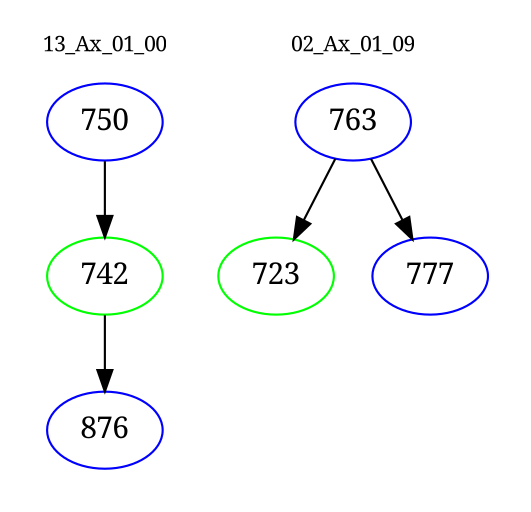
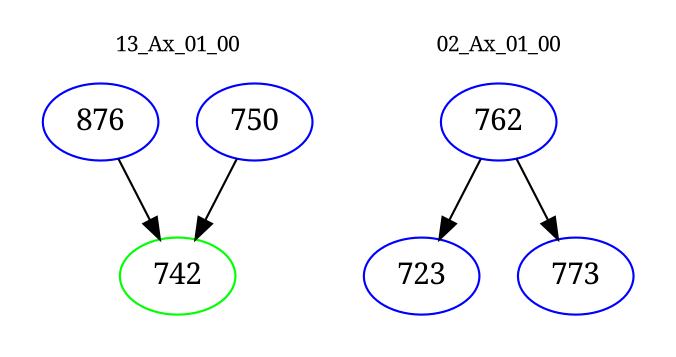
(353, 46) -> (499, 46)
(353, 122) -> (499, 122)
(276, 276) -> (422, 276)
(430, 276) -> (576, 276)
(105, 343) -> (134, 189)
